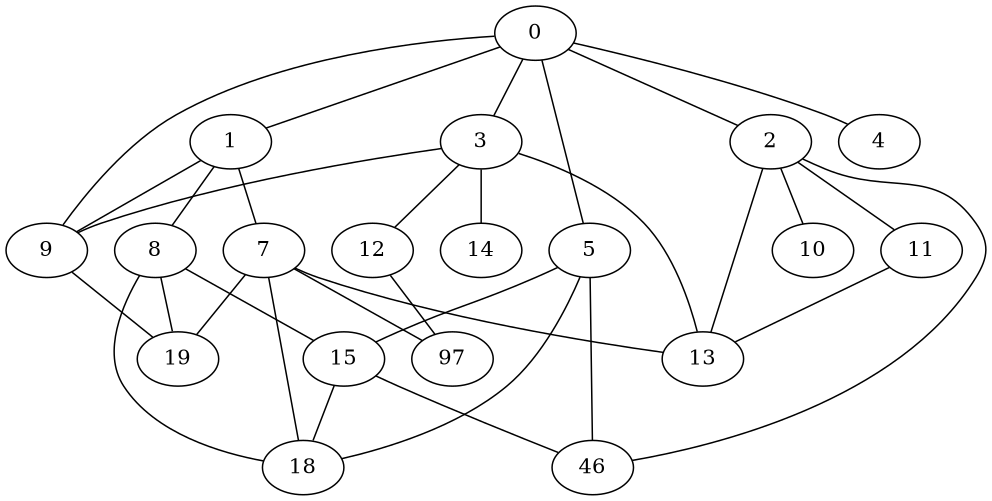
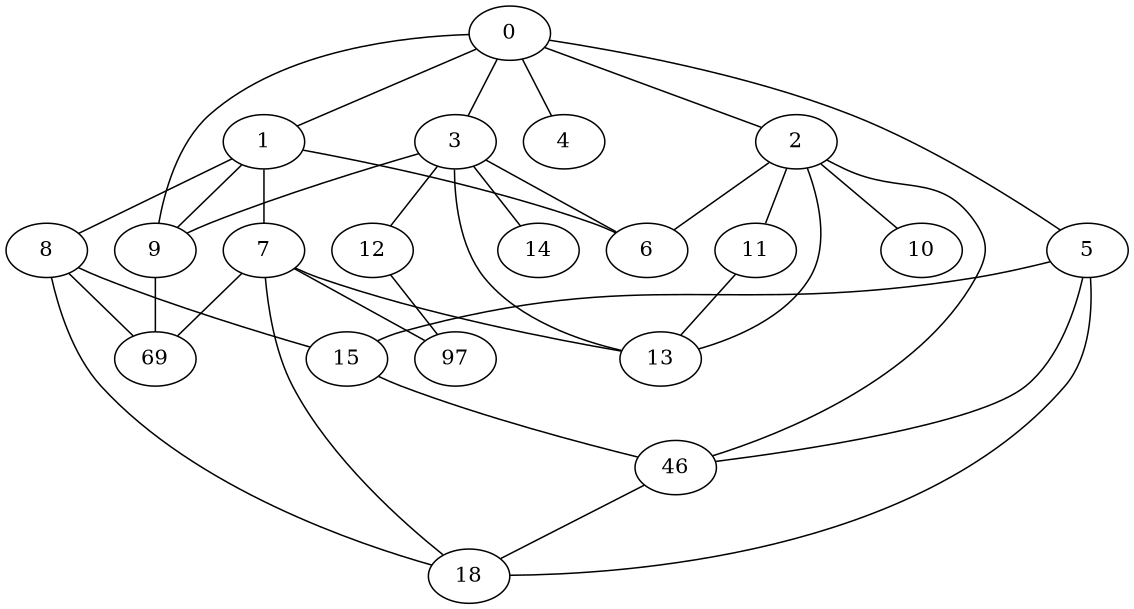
none -> (647, 250)
(178, 359) -> (155, 359)
(324, 413) -> (573, 522)
